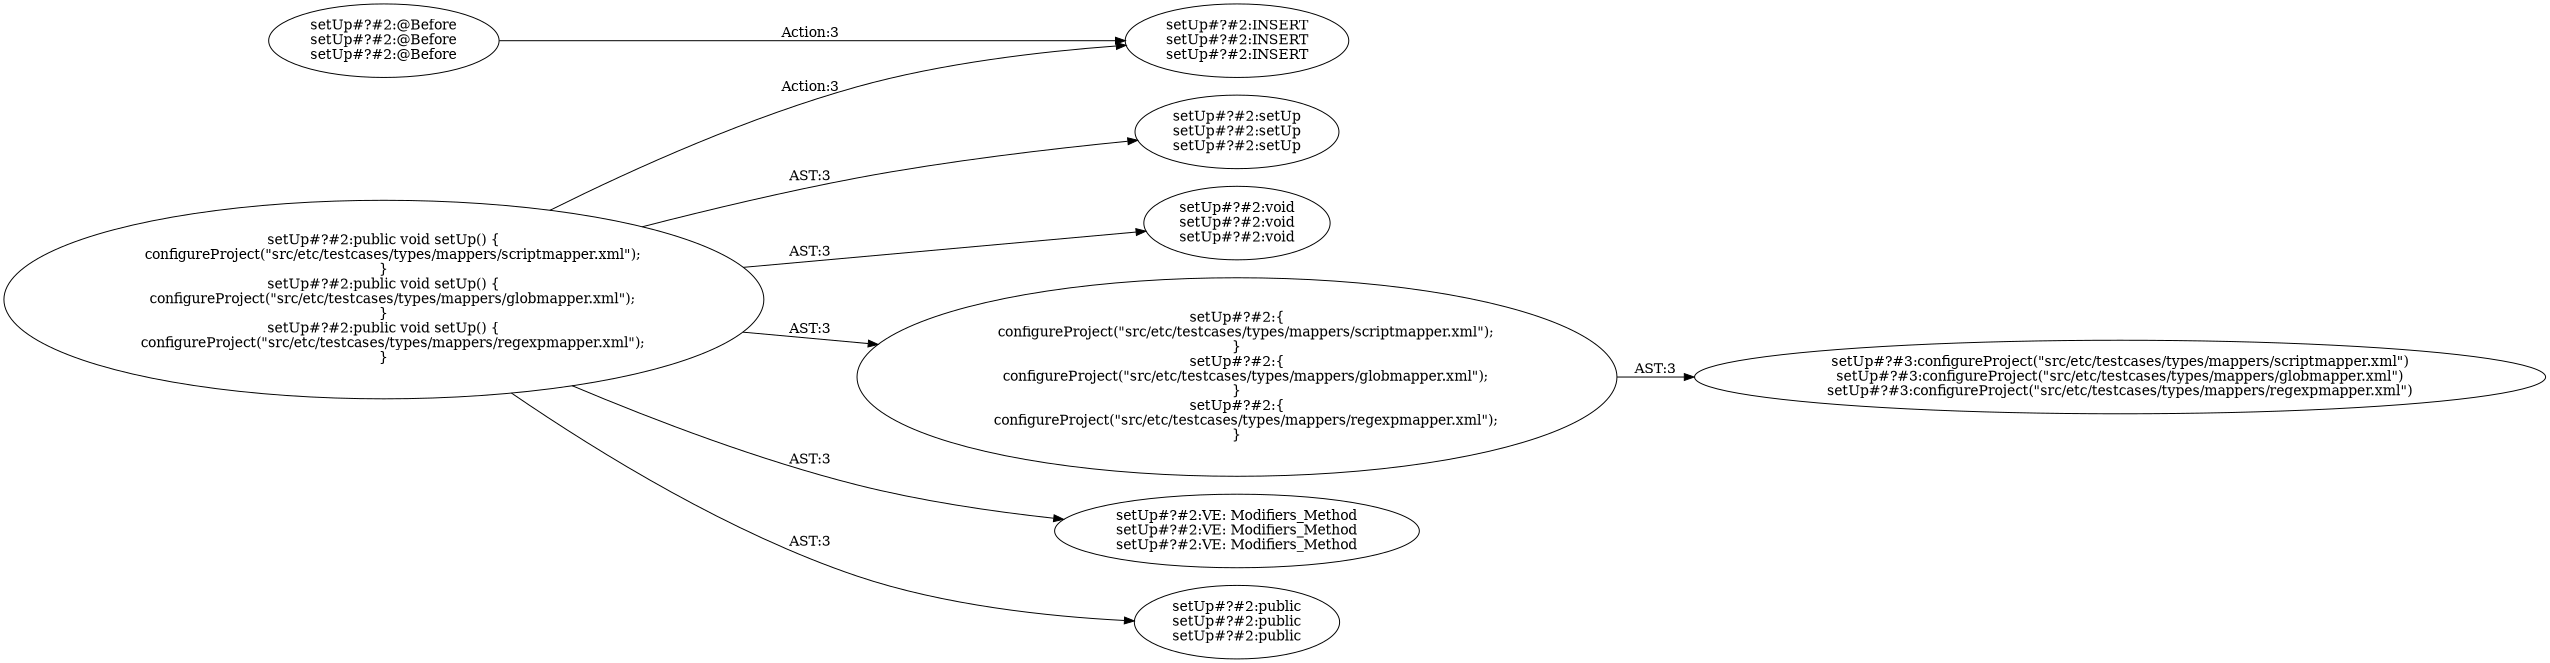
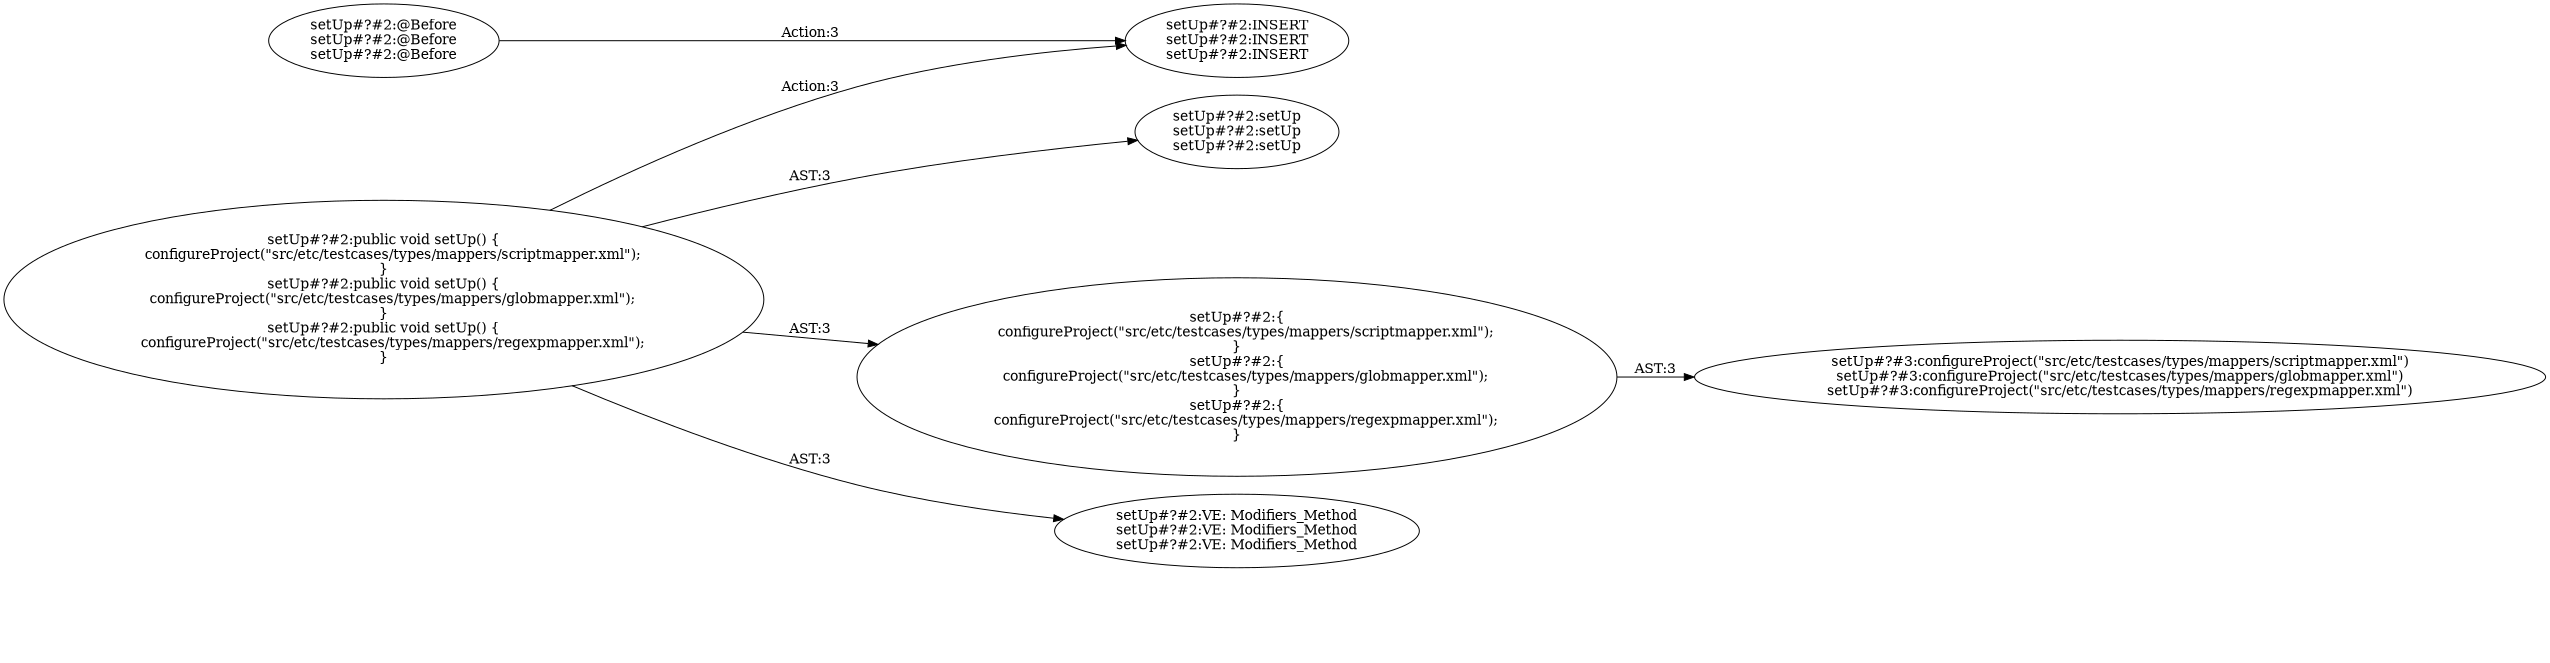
(1237, 223) -> none
(1237, 622) -> none
